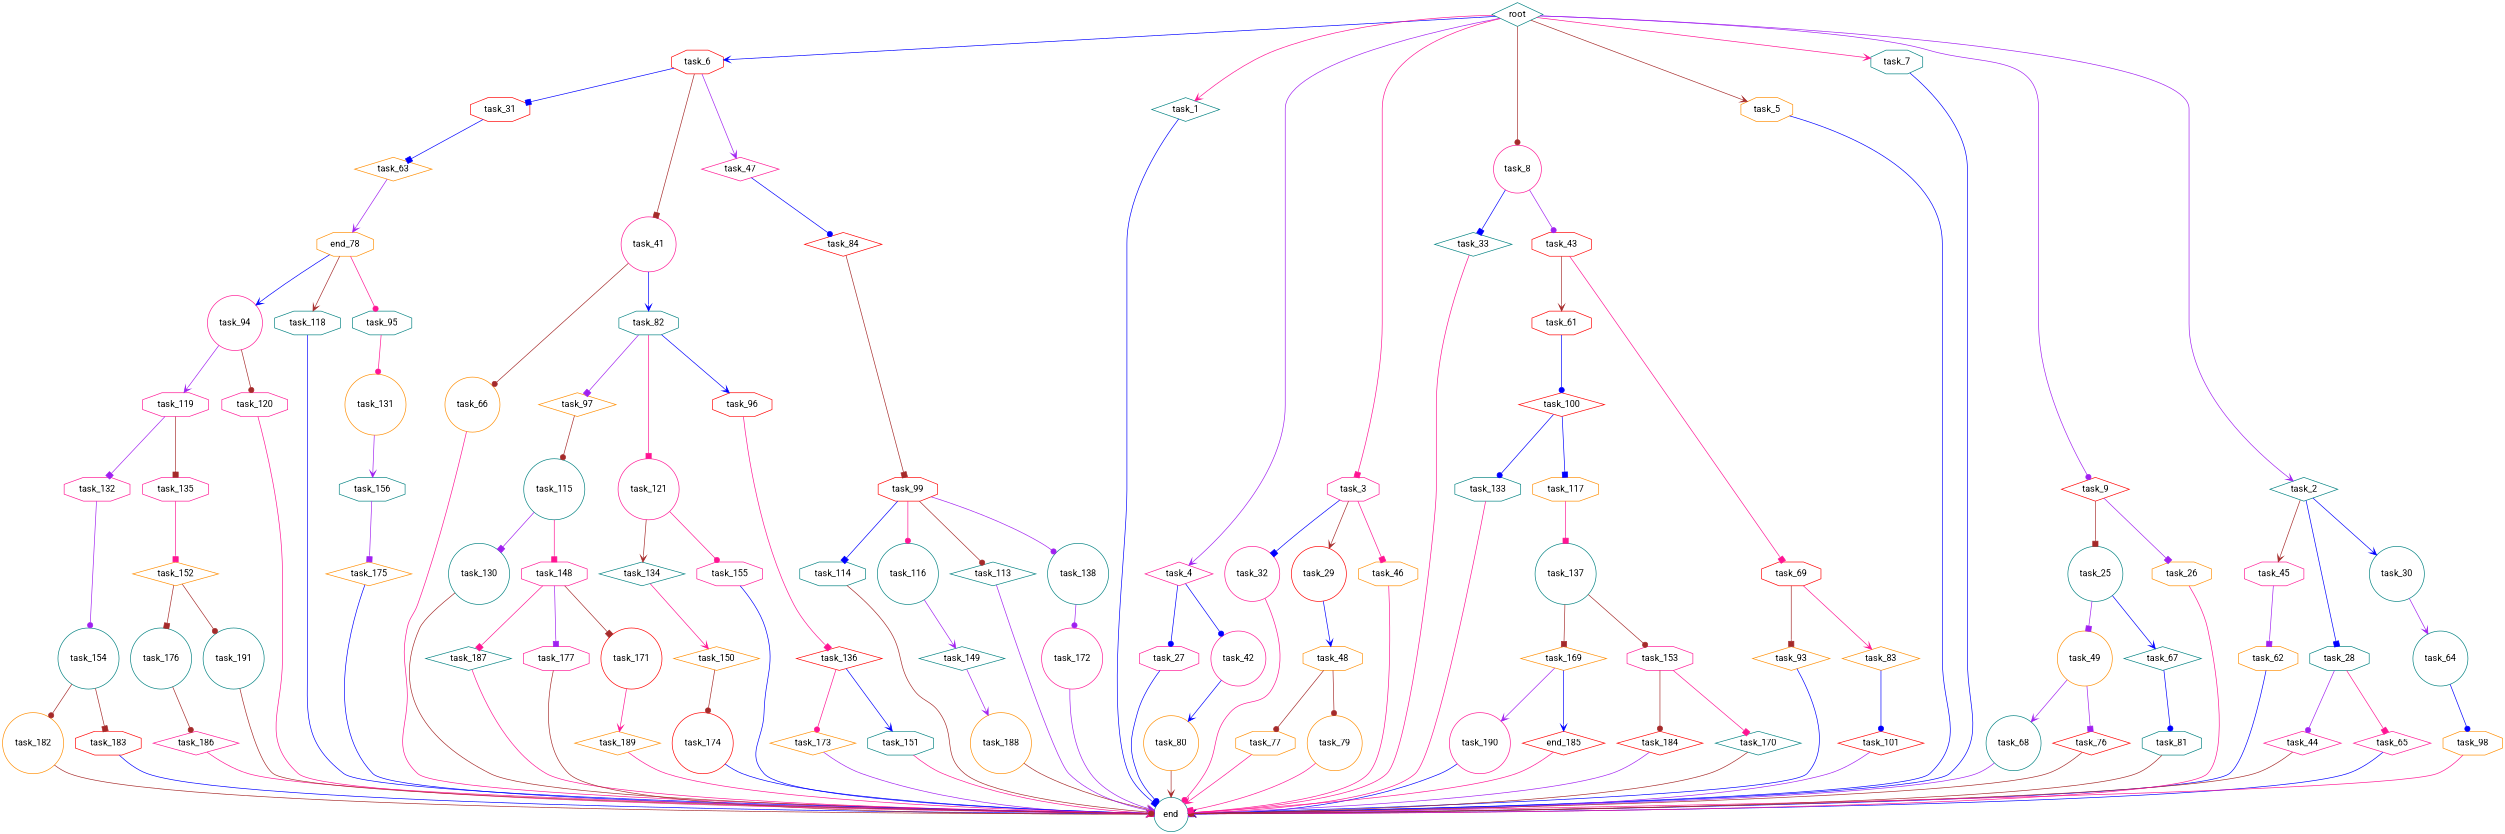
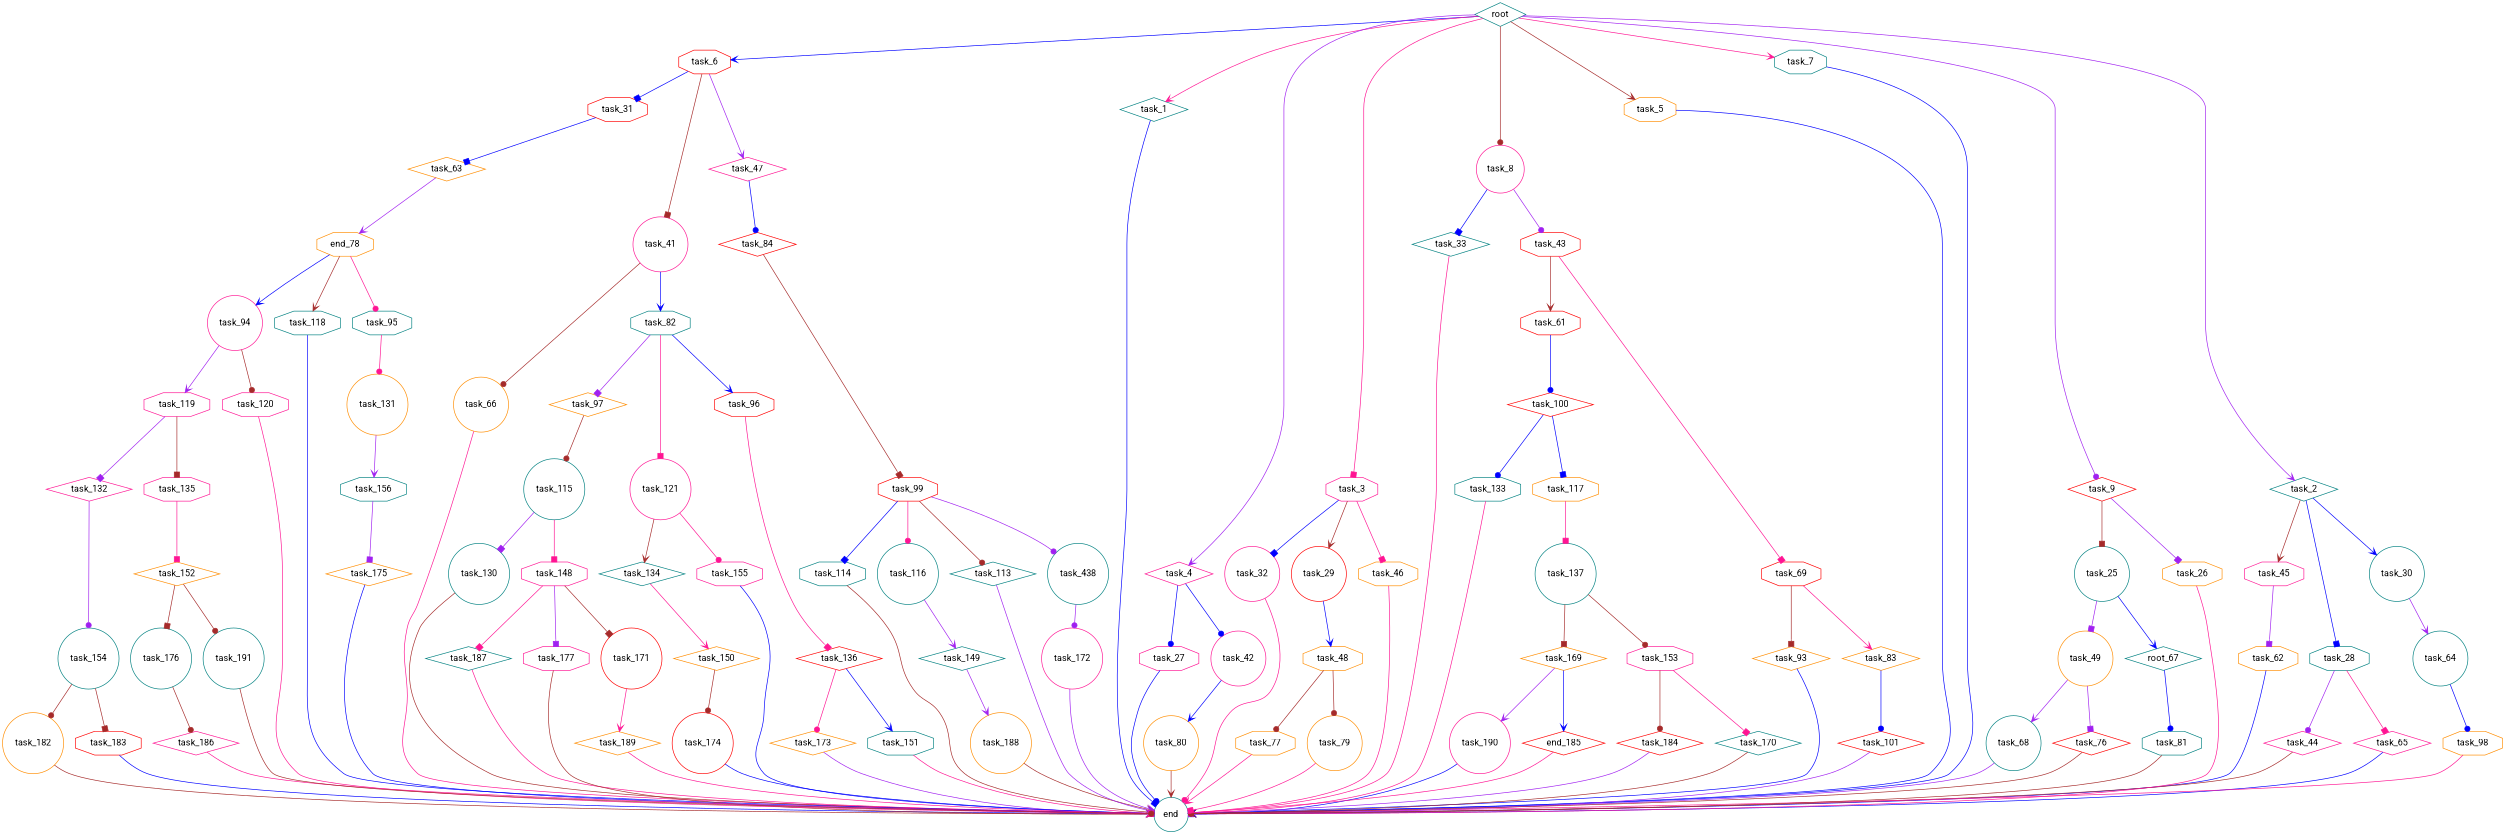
(97, 489) -> (89, 489)
(1078, 574) -> (1078, 574)
(2163, 659) -> (2163, 659)
